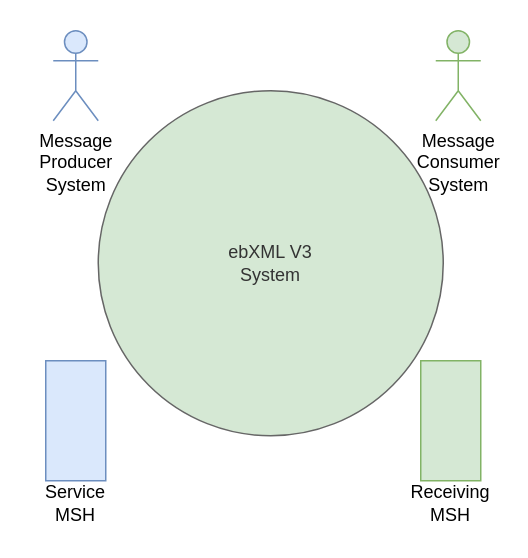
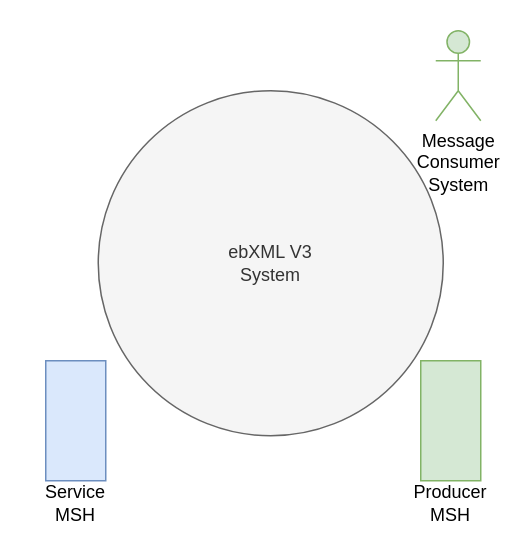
(76, 76) -> none
(271, 263) -> (271, 263)
(451, 503) -> (451, 503)
